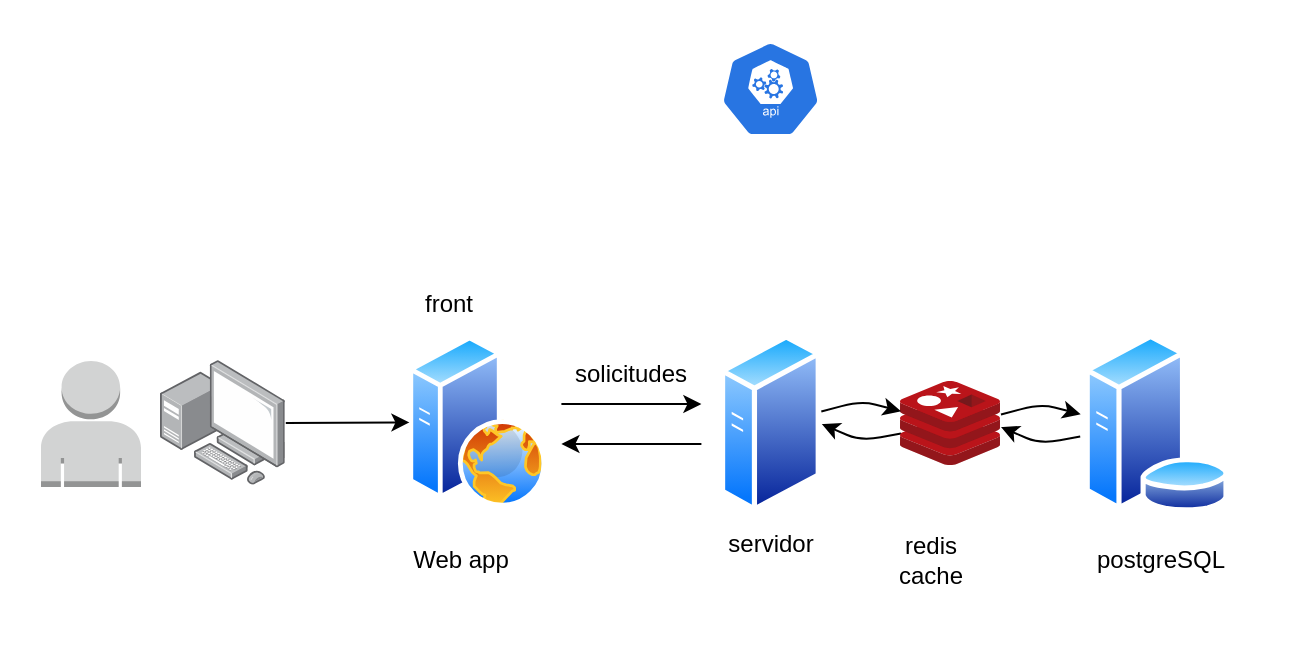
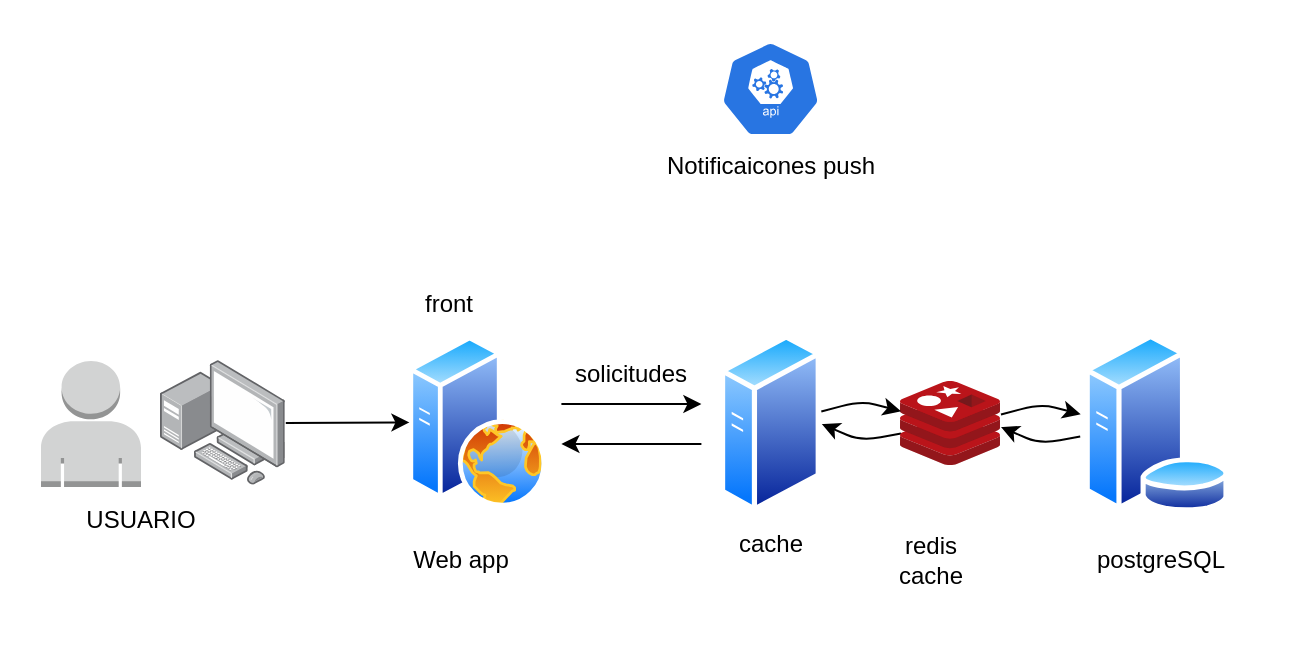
none -> (771, 167)
none -> (141, 521)
(772, 545) -> (772, 545)
